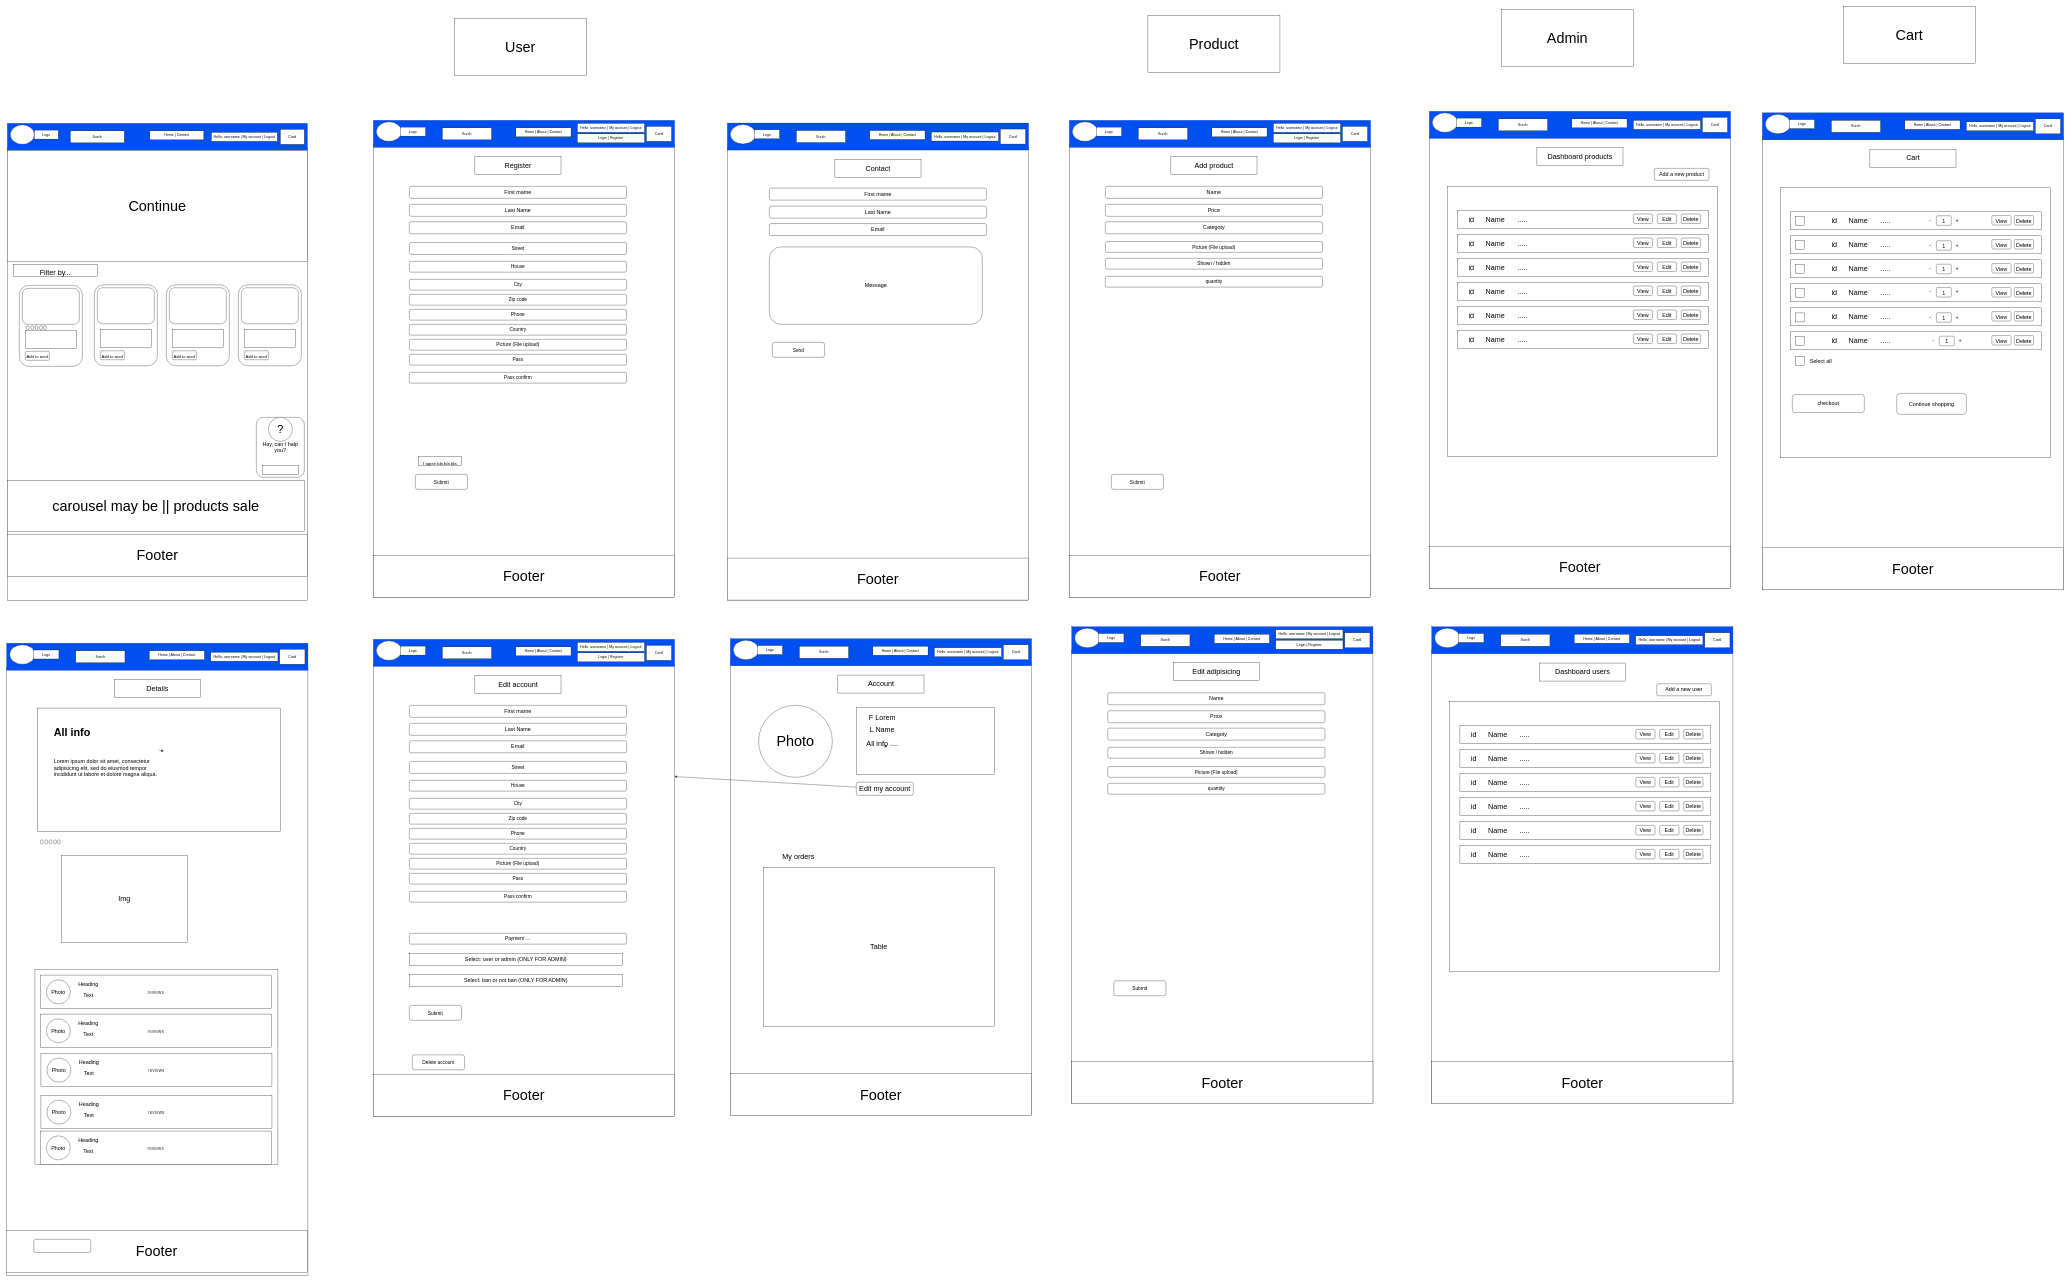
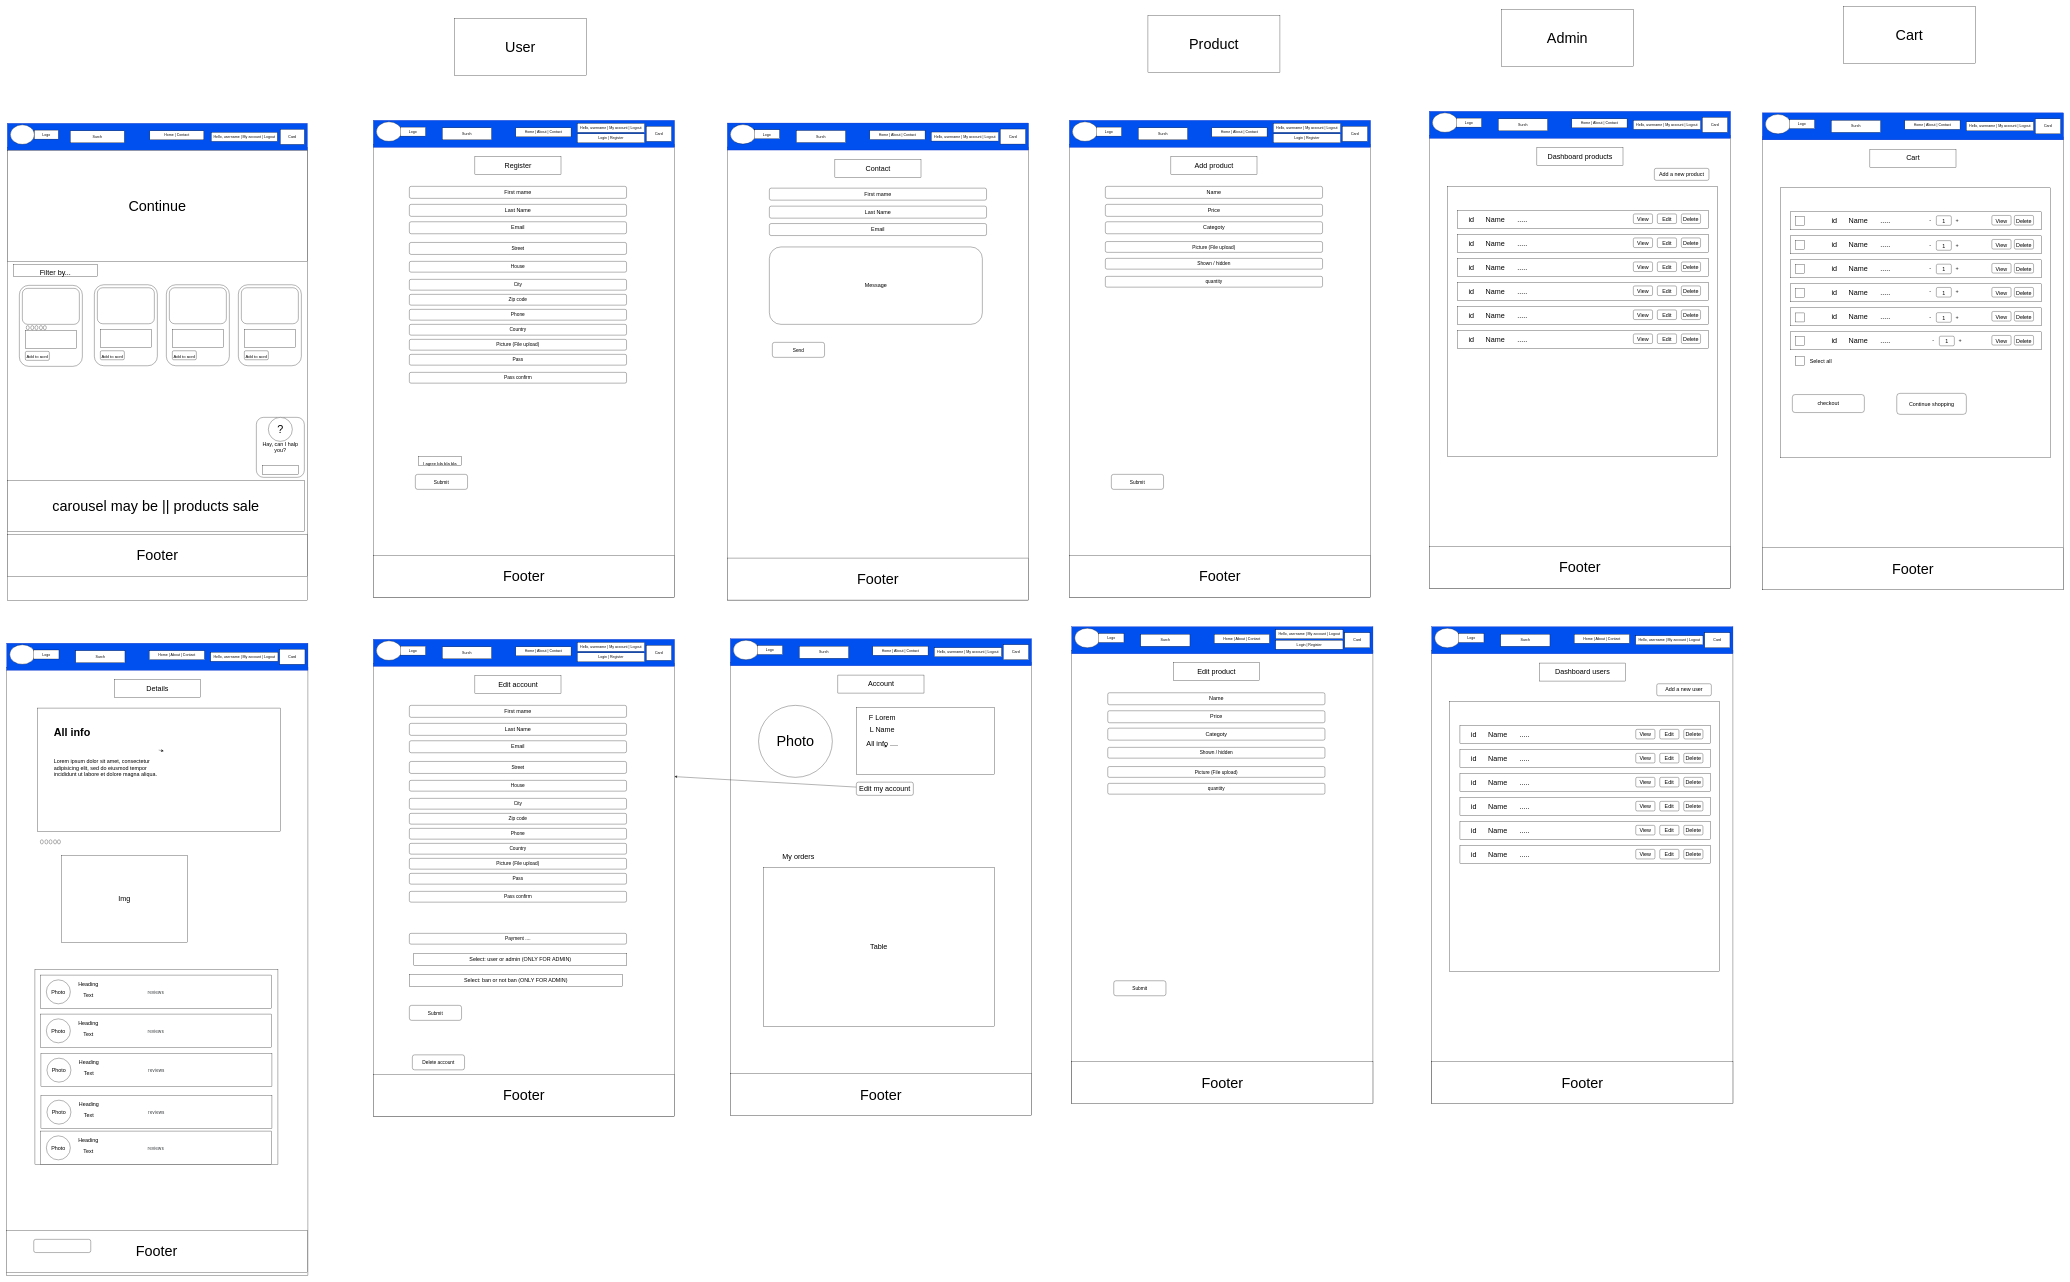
(1217, 672) -> (1217, 672)
(516, 959) -> (520, 959)
